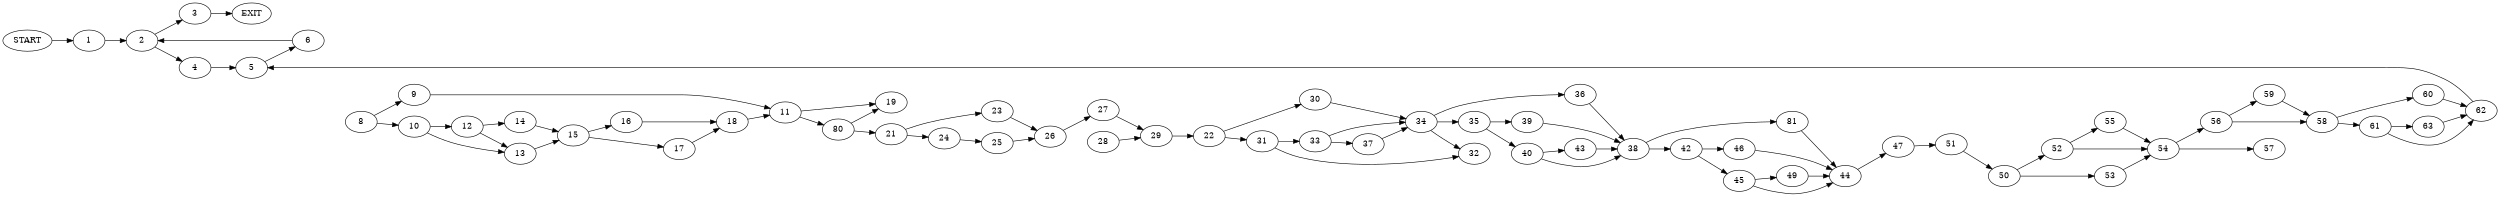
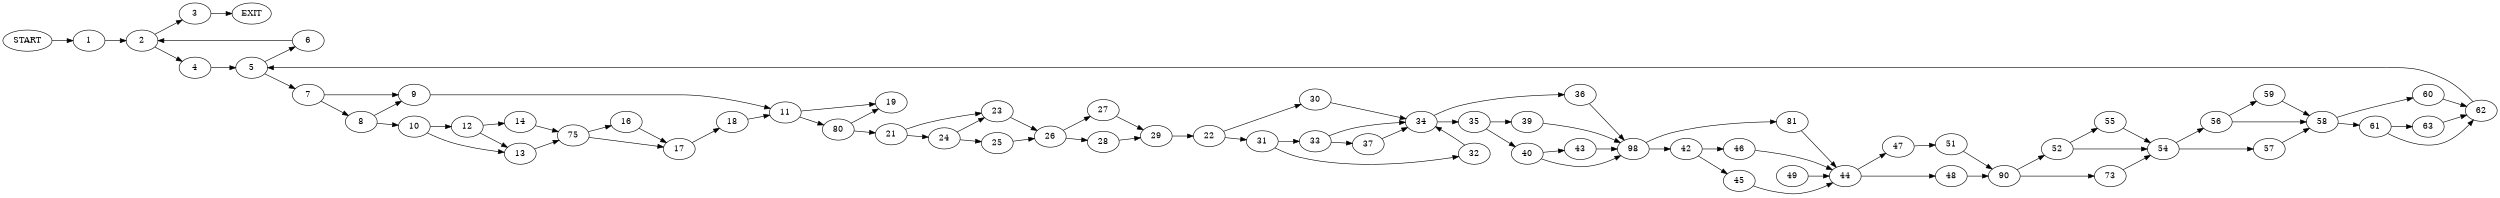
none -> (308, 95)
(676, 122) -> (650, 134)
none -> (968, 126)
(573, 135) -> (573, 135)
none -> (2293, 137)
none -> (1074, 139)
(1443, 139) -> (1453, 137)
(1633, 149) -> (1633, 149)
none -> (1951, 176)
(2004, 176) -> (2004, 176)
(2110, 176) -> (2110, 176)
(1763, 179) -> none
